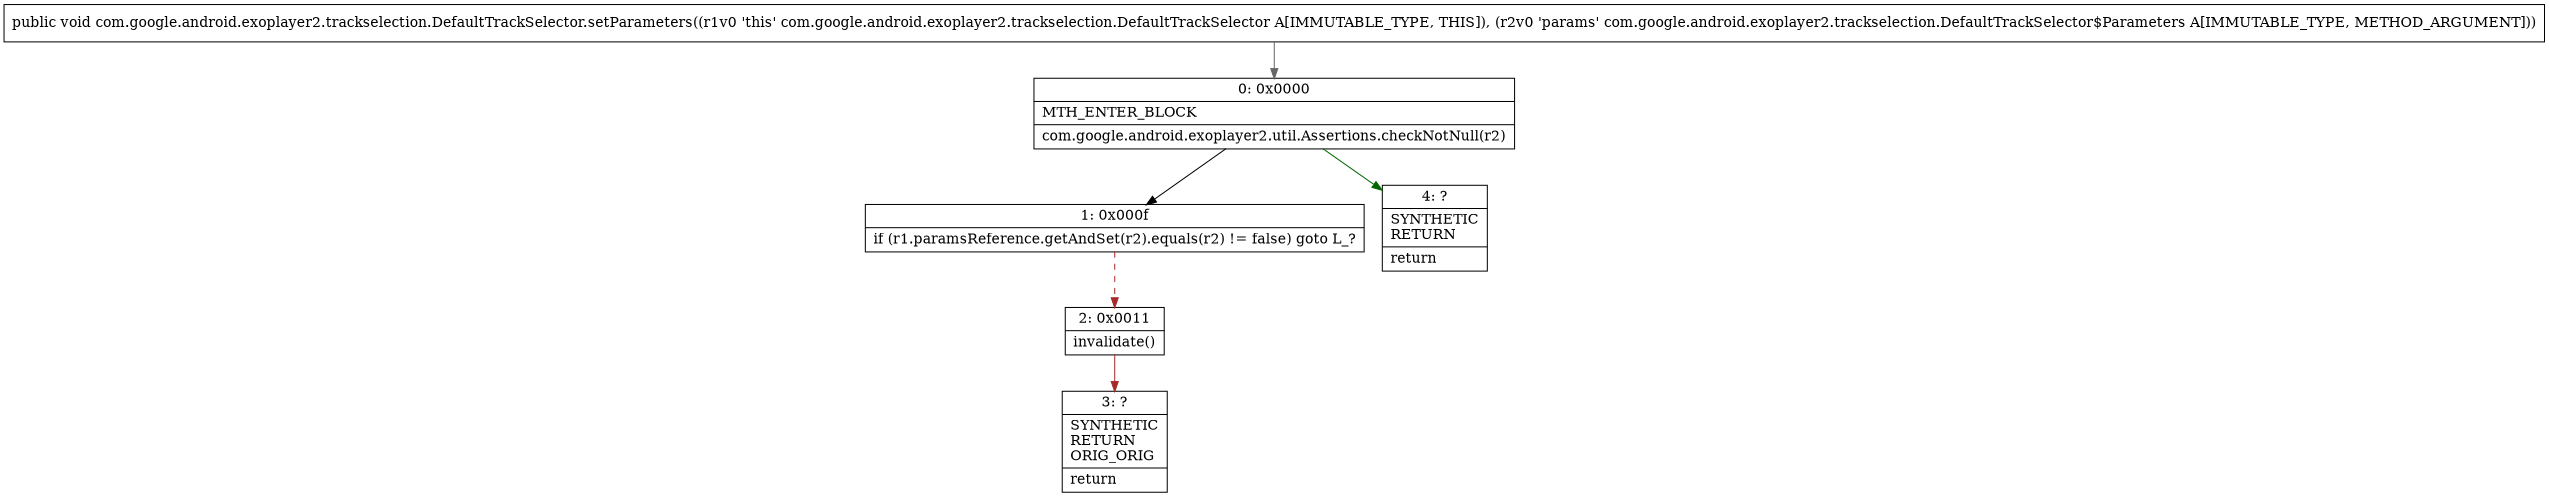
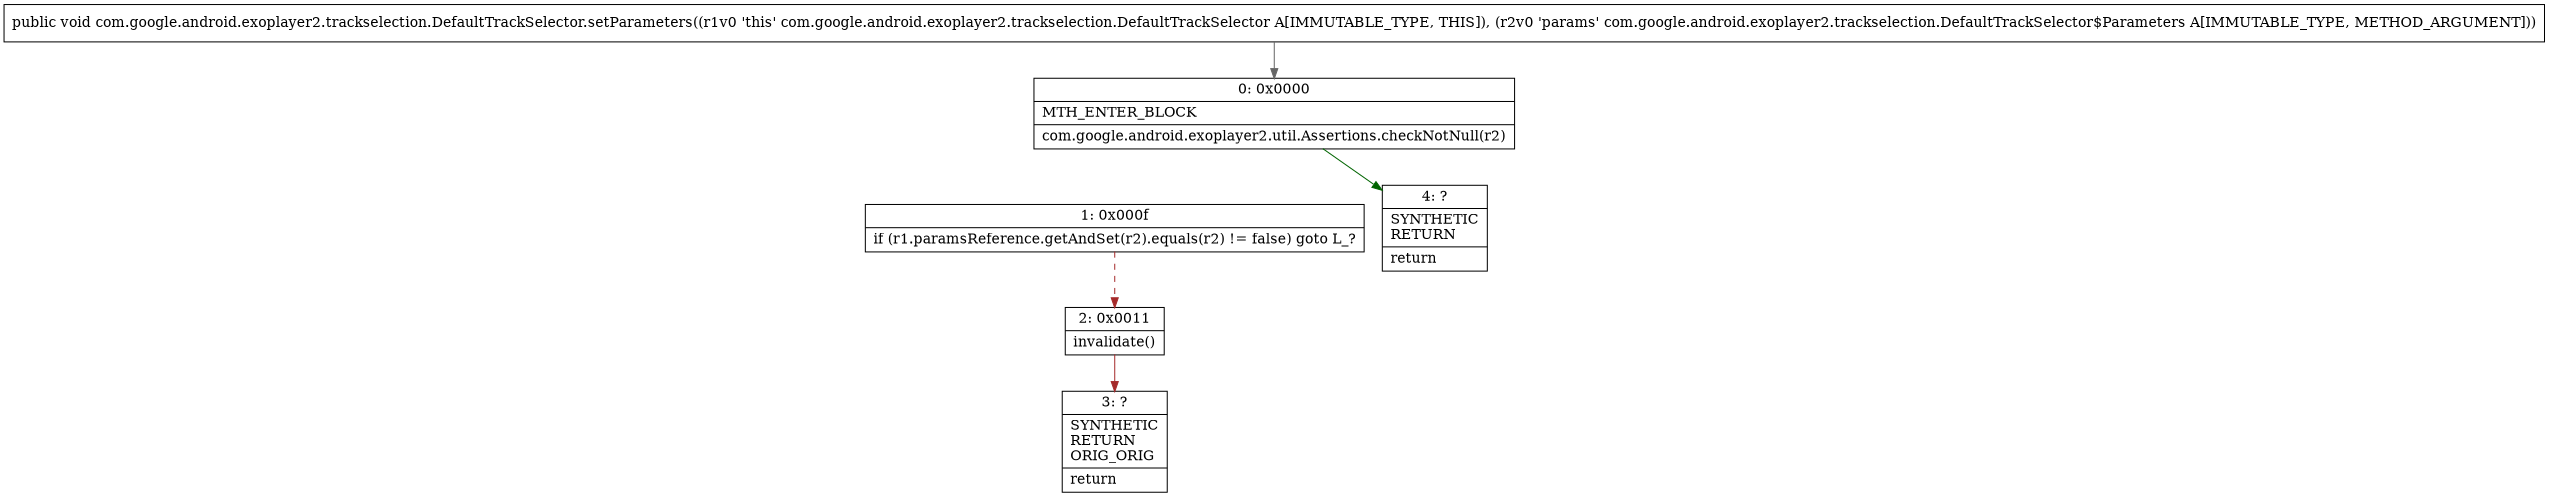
(1190, 174) -> none
